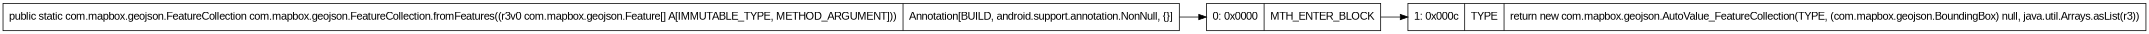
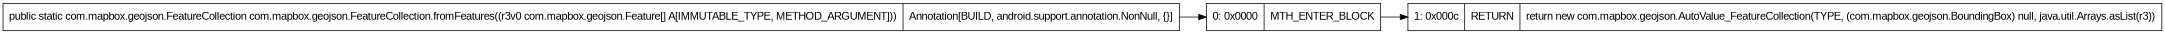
(1484, 17) -> (1492, 17)
